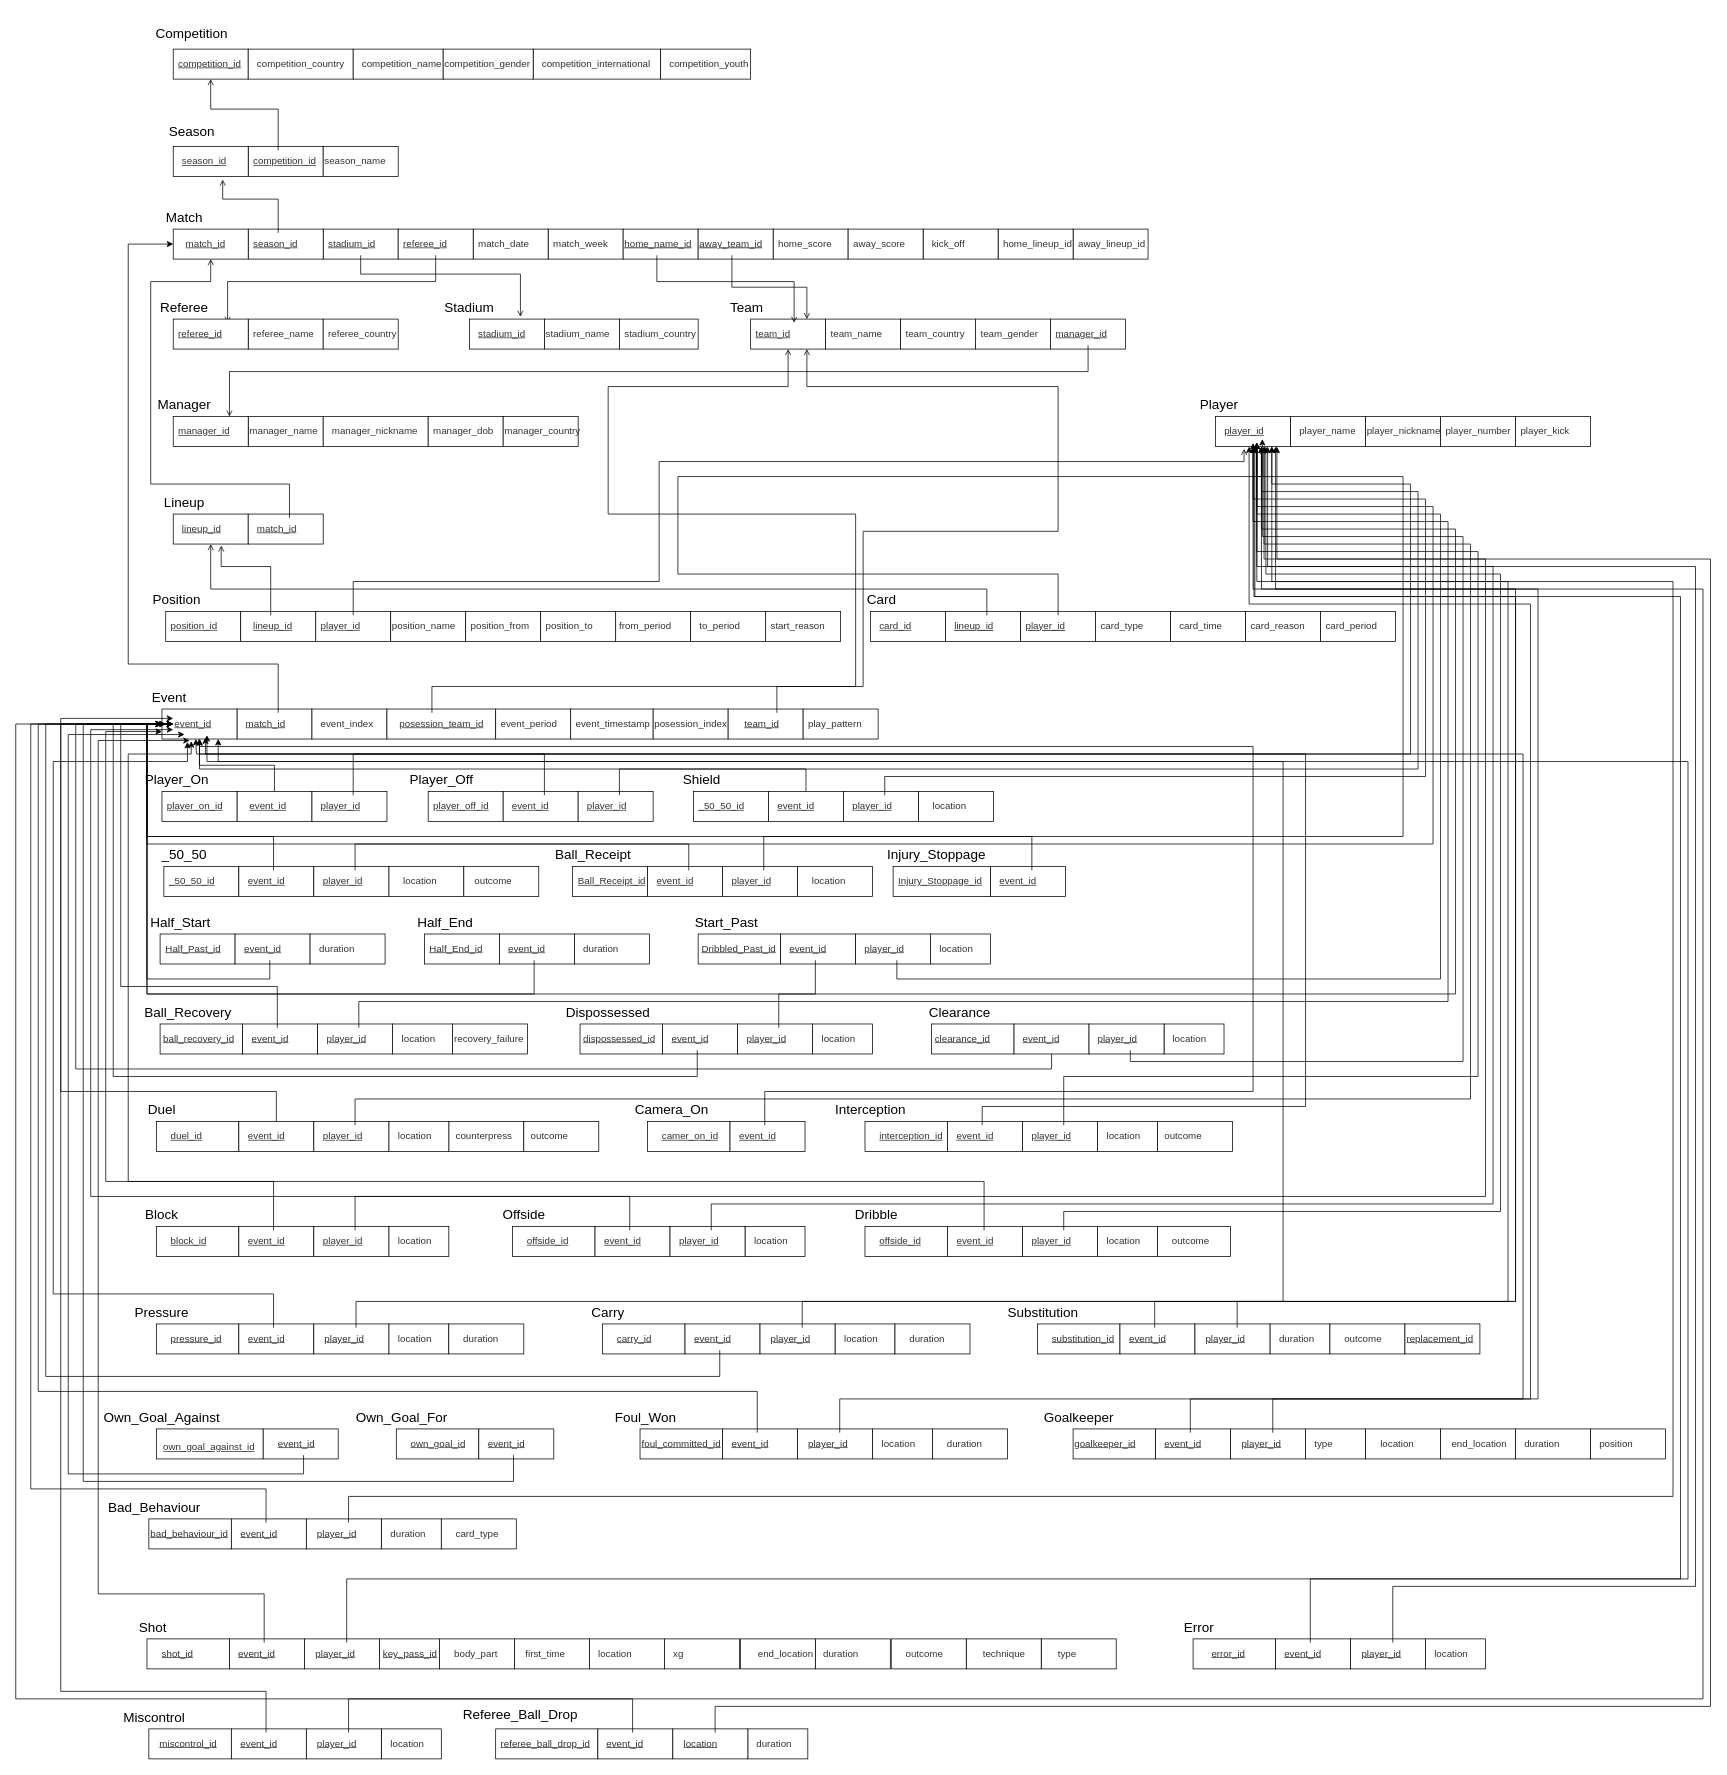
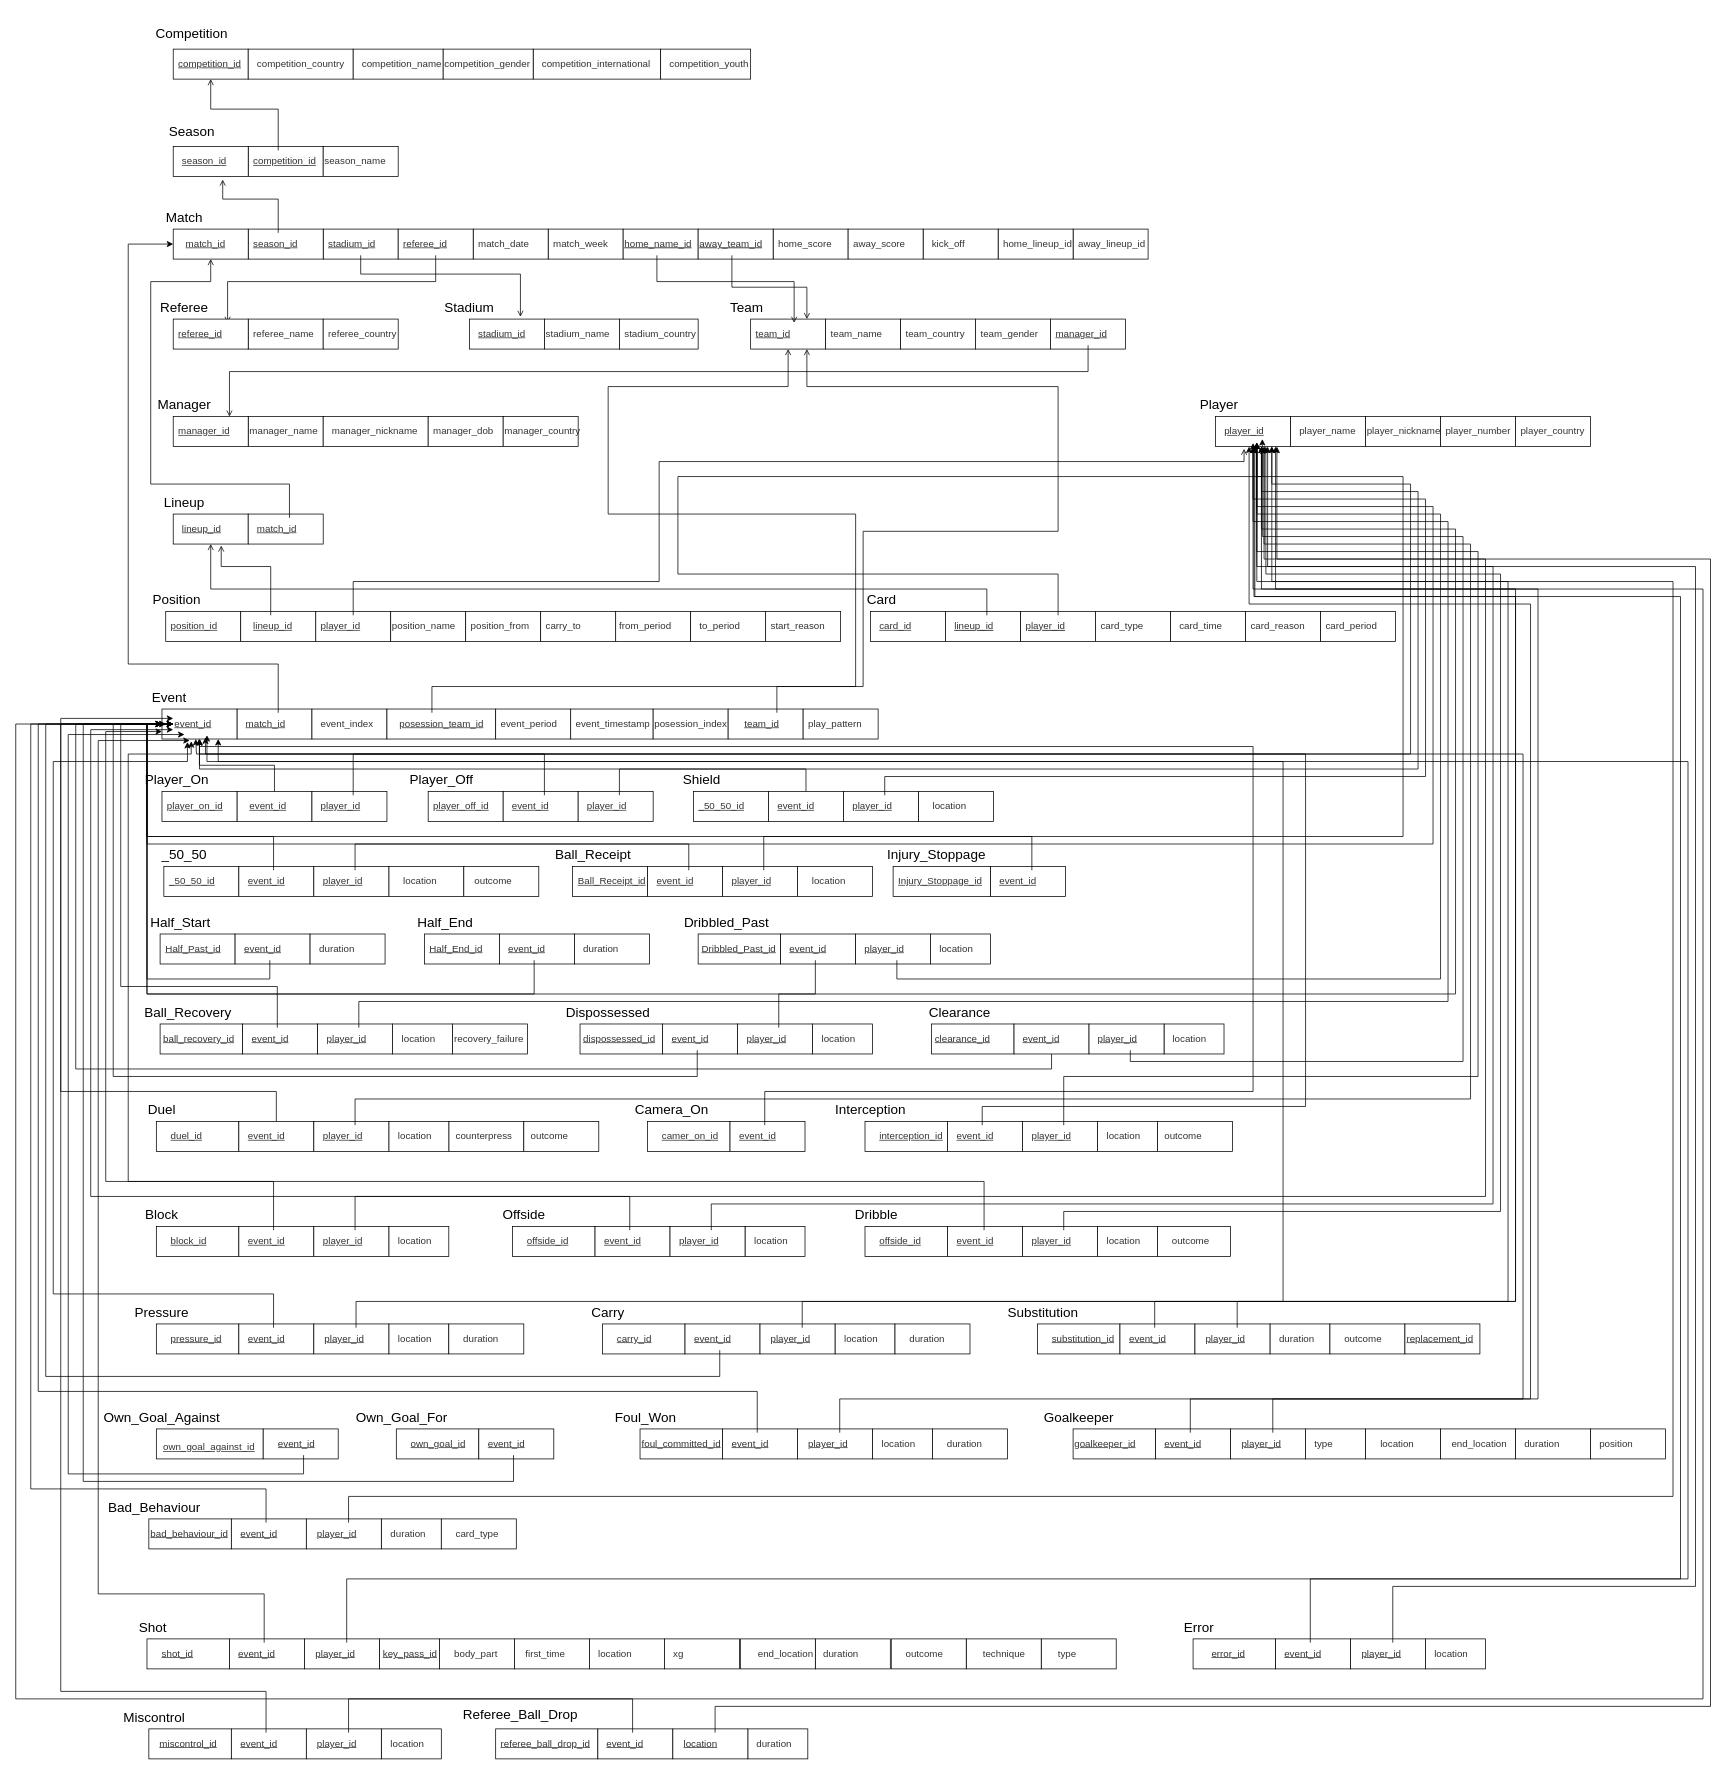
(1546, 431) -> (1554, 436)
(571, 626) -> (566, 626)
(726, 923) -> (726, 923)
